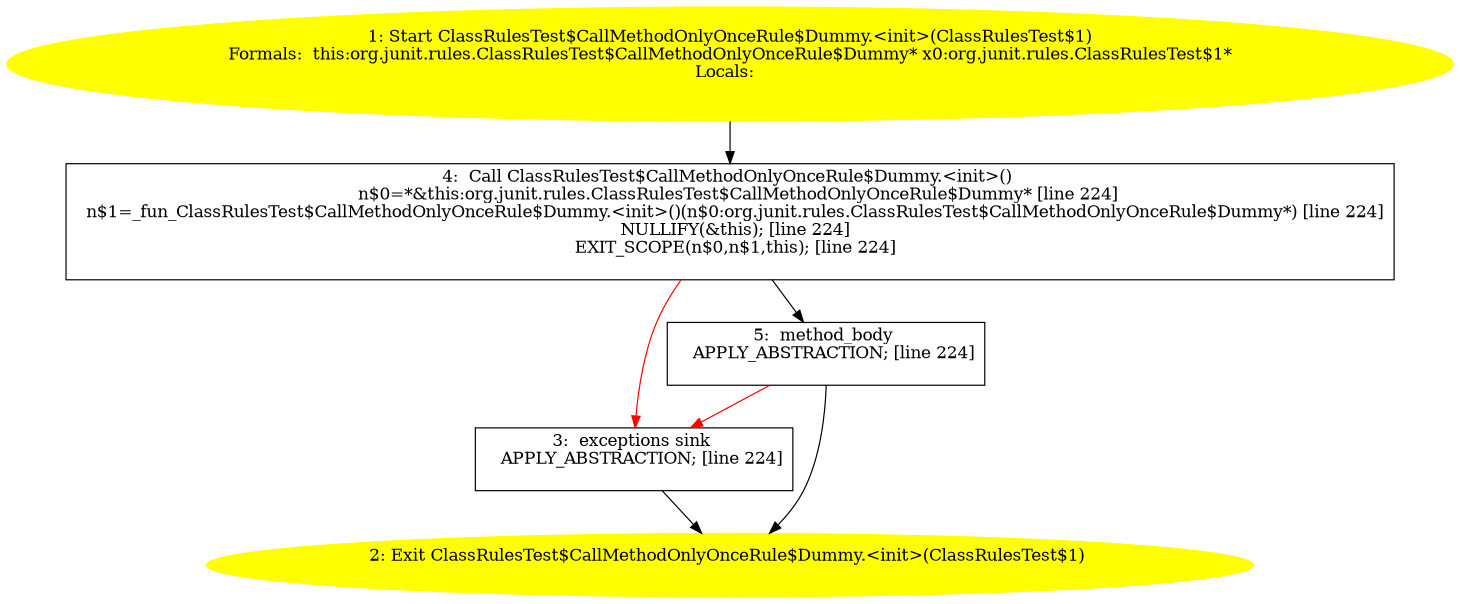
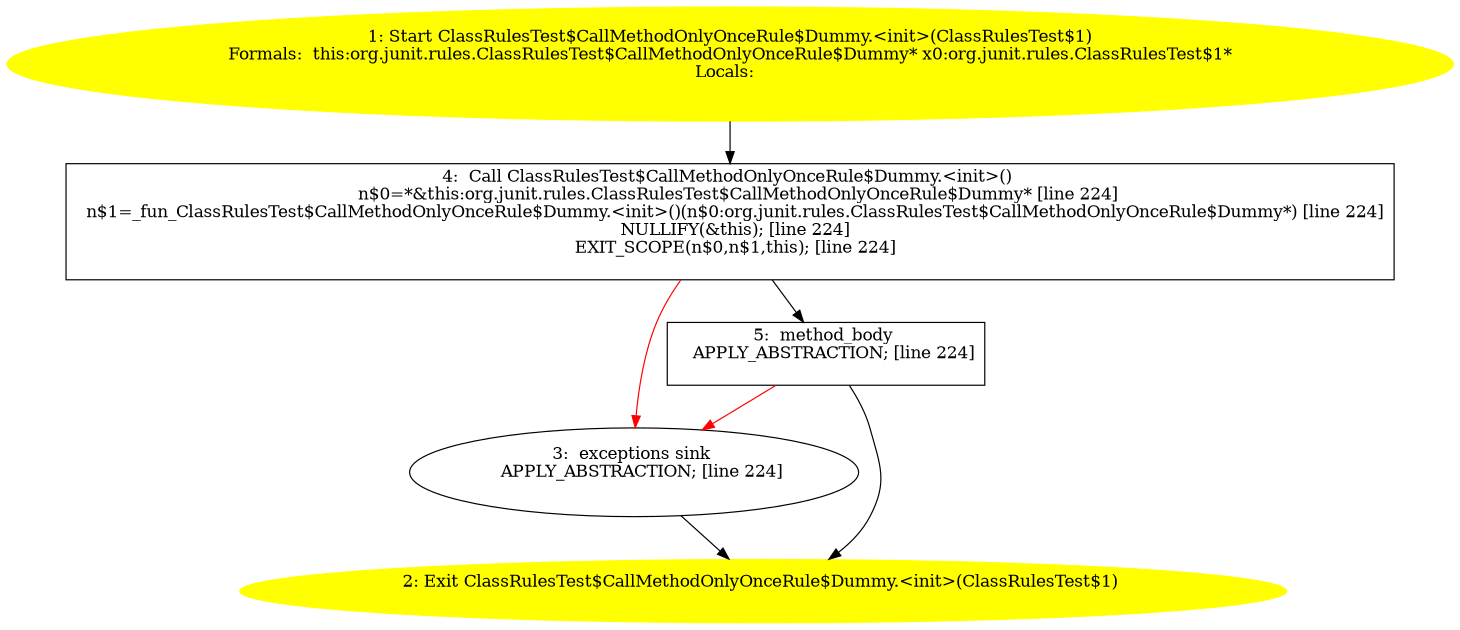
(634, 459) -> (634, 472)
